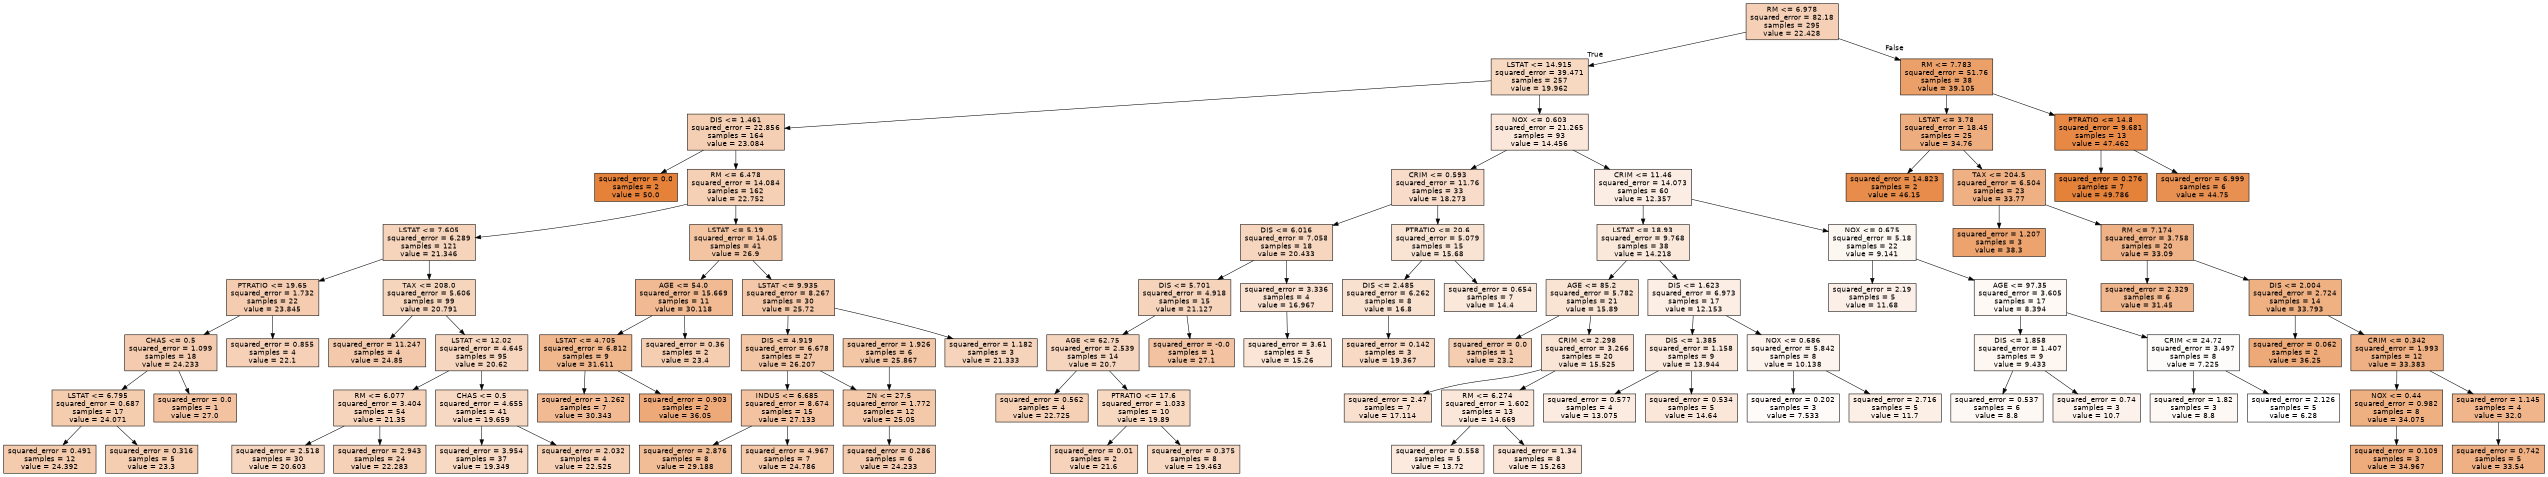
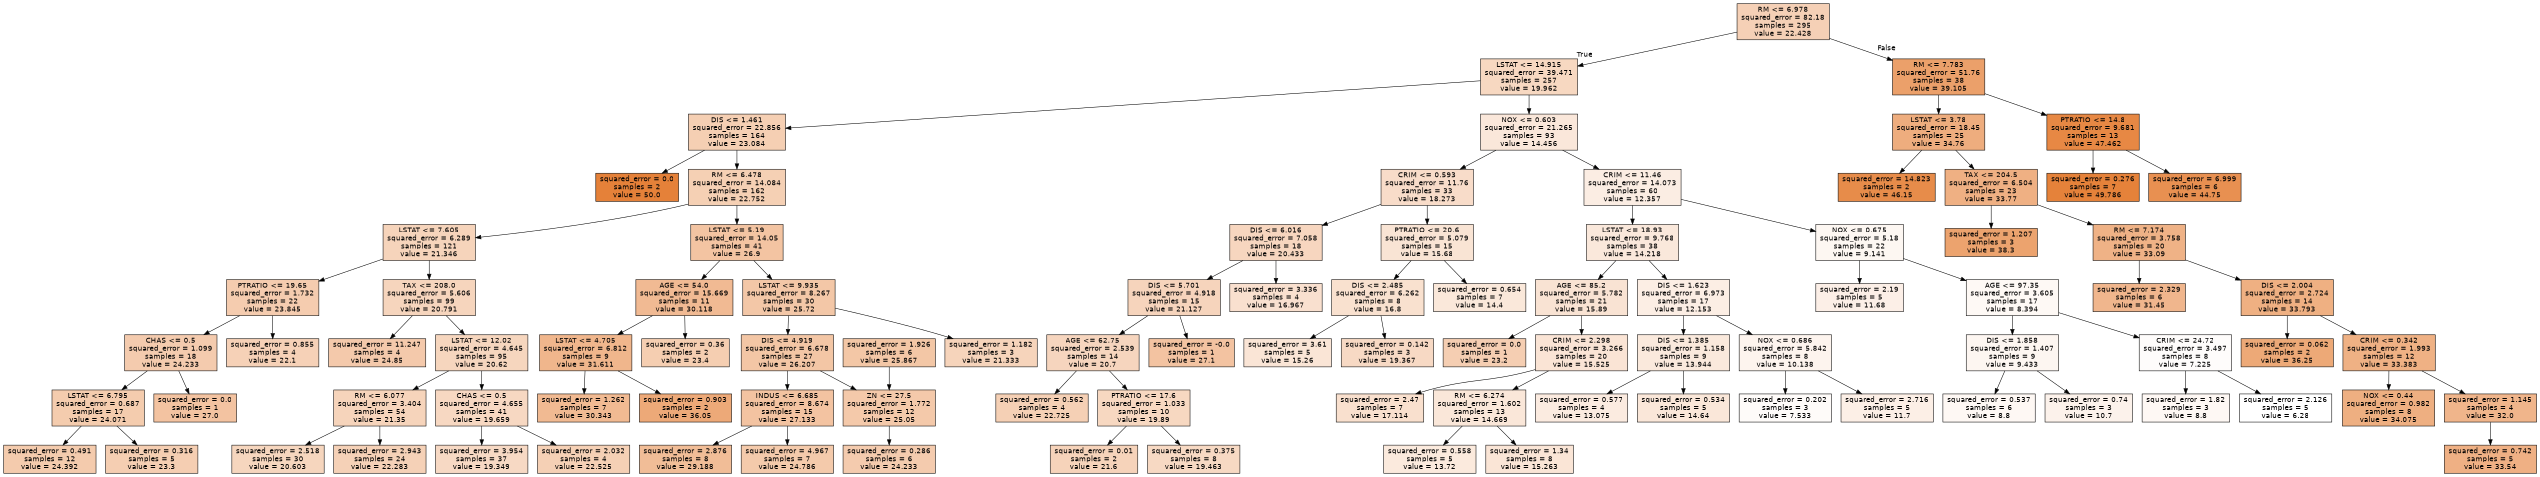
(1287, 323) -> (1332, 326)
(2397, 459) -> none
